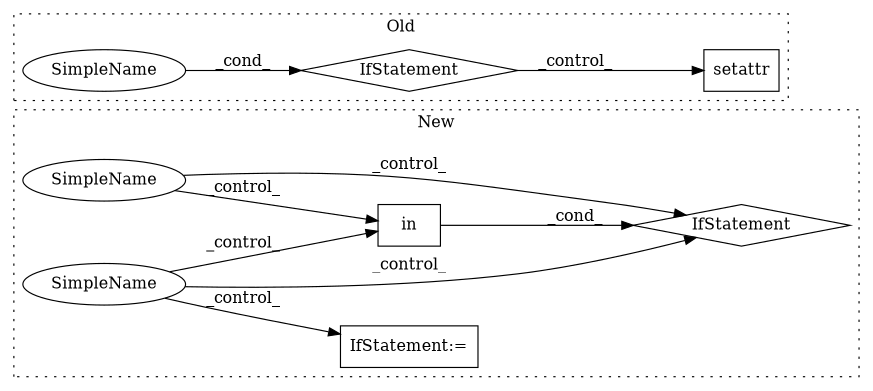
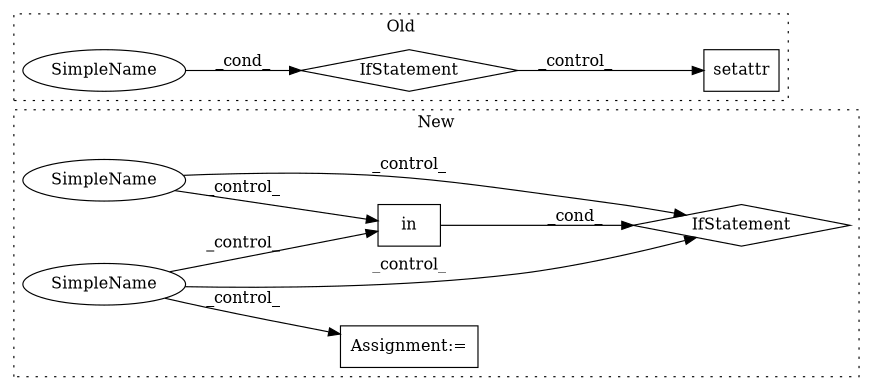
(409, 347) -> (409, 347)
